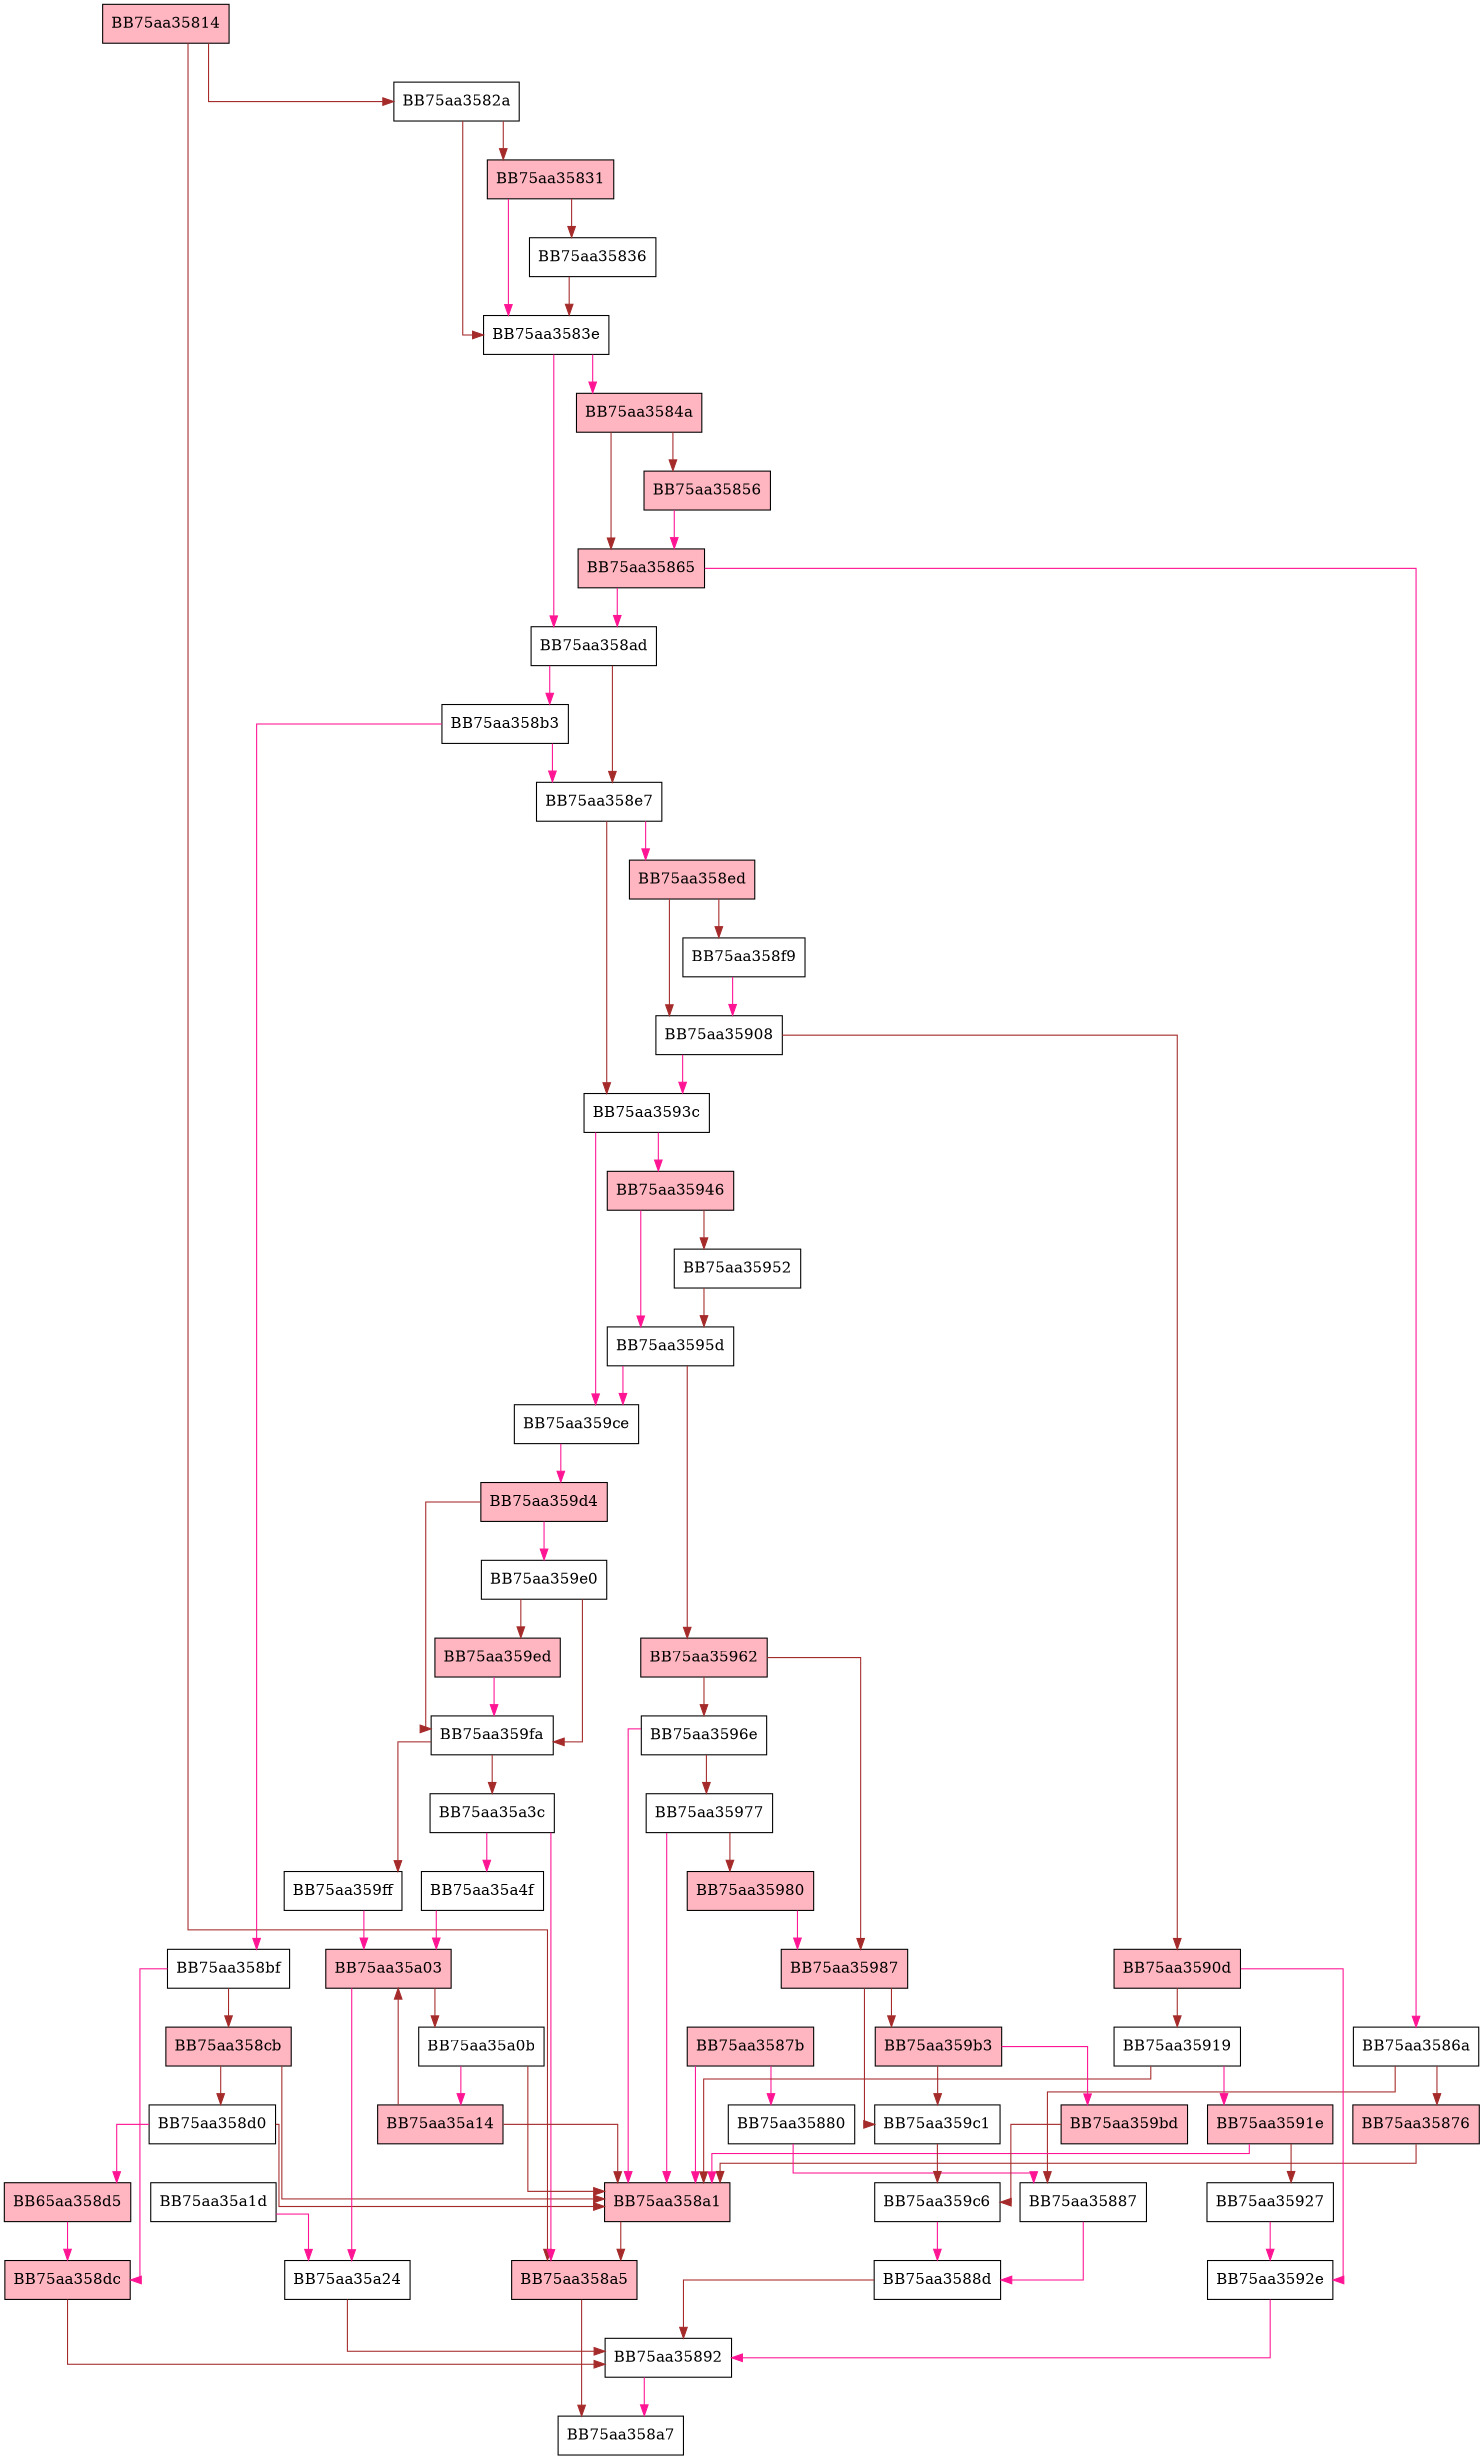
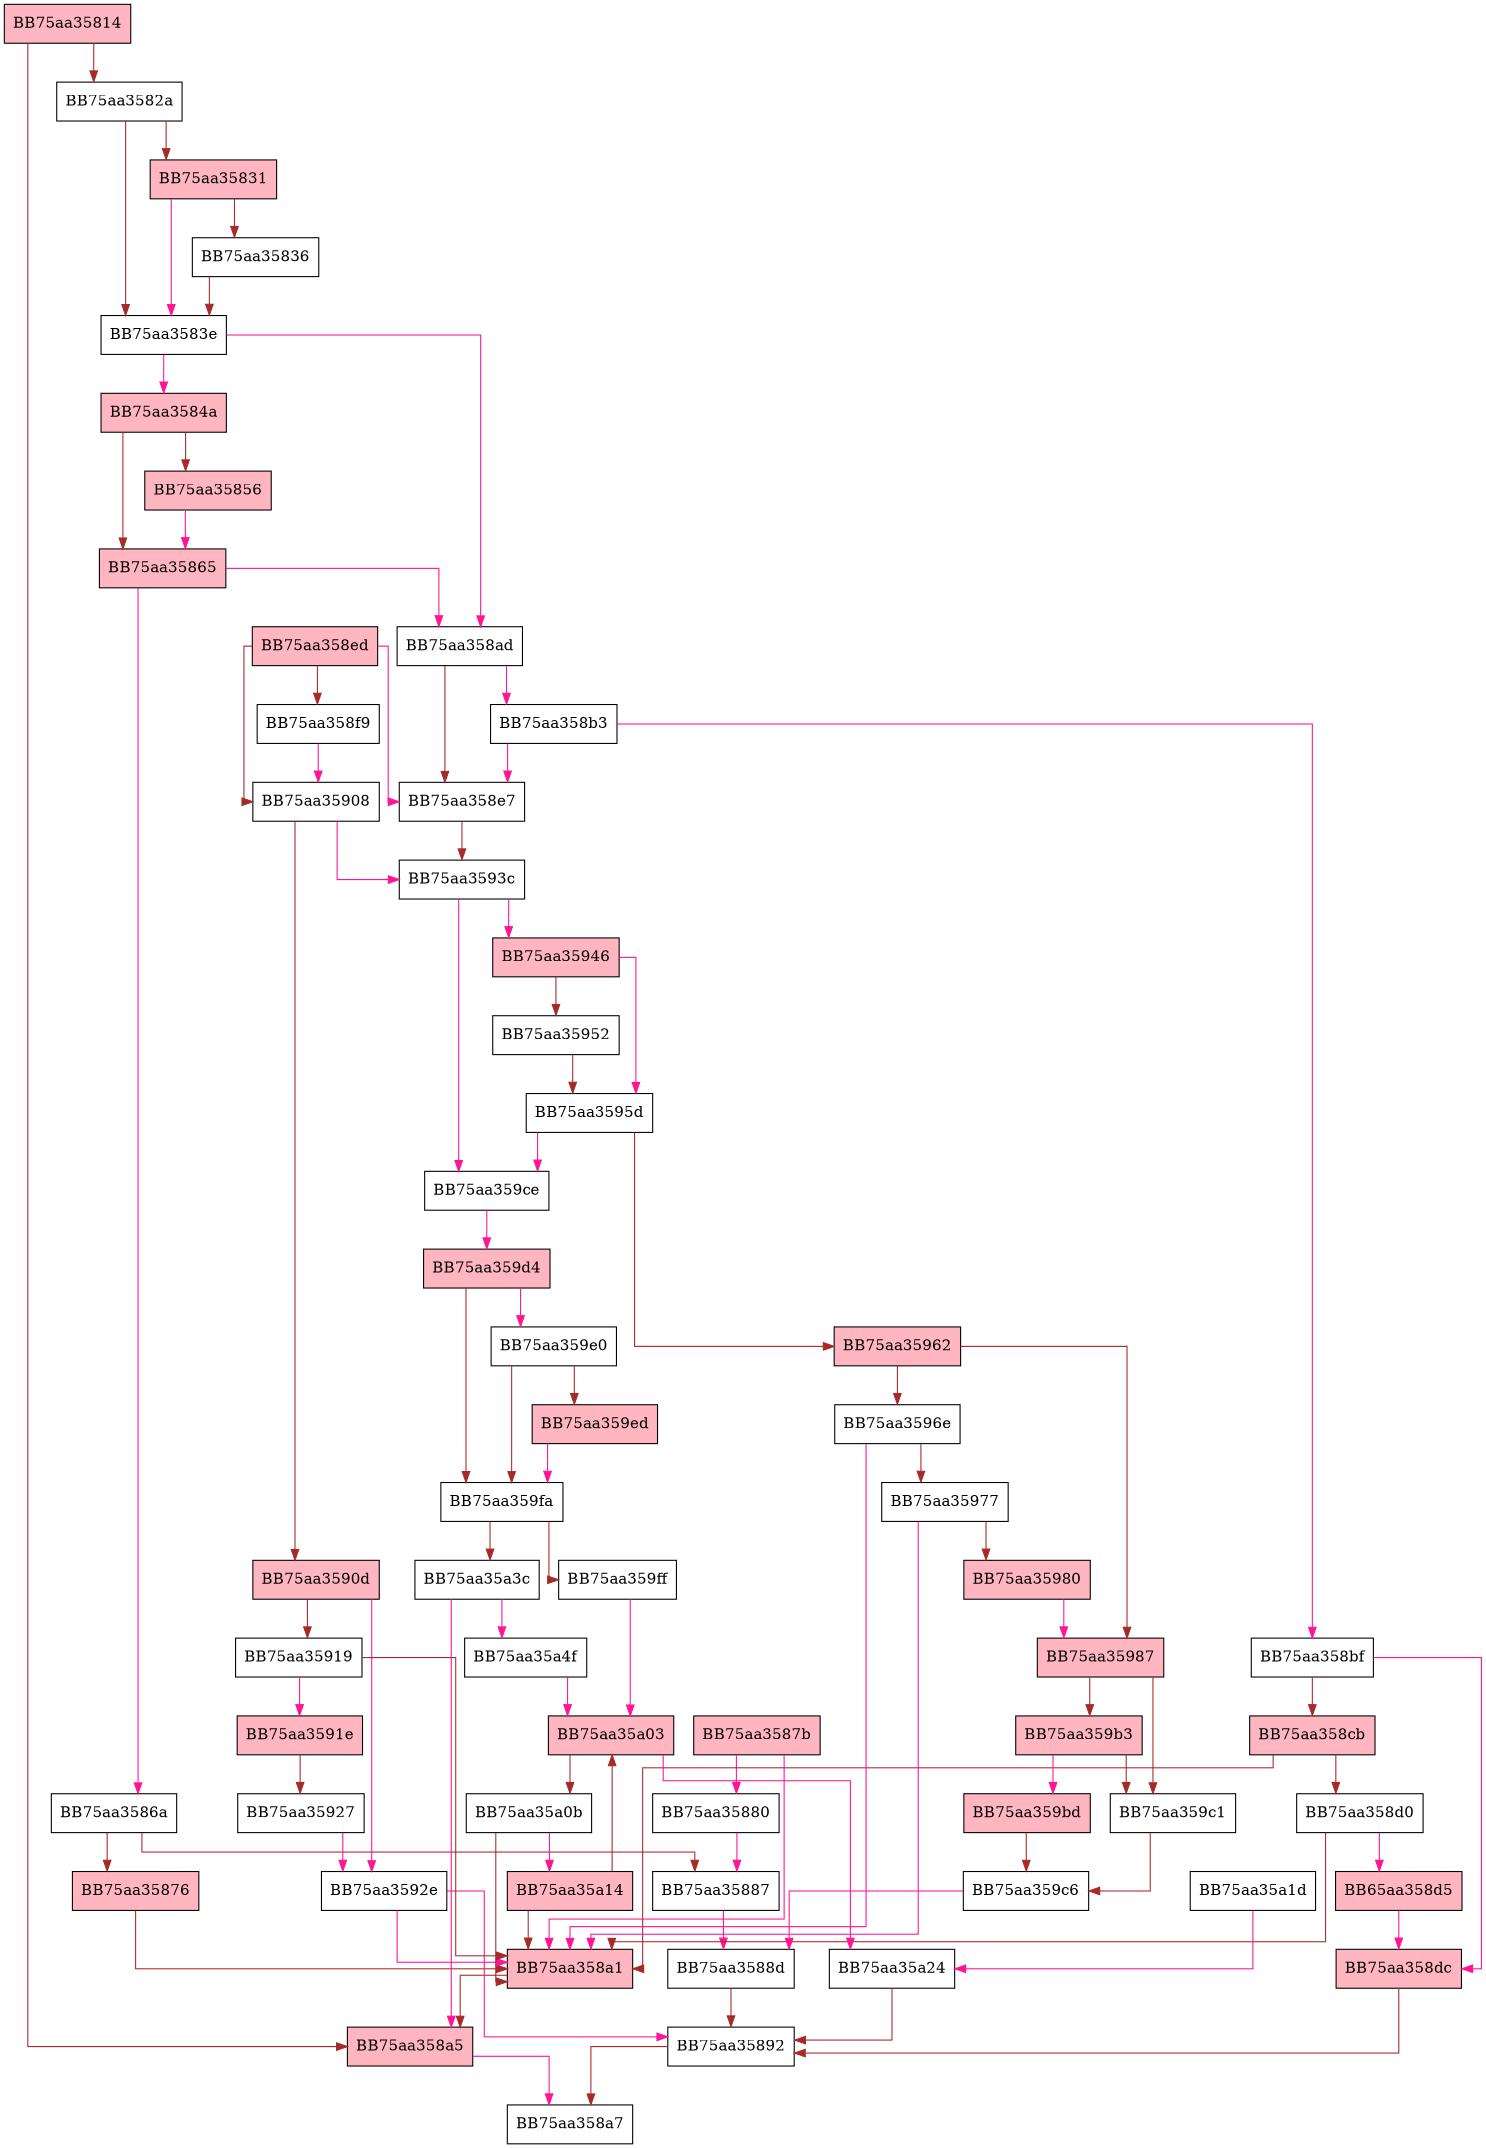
(646, 835) -> (388, 719)
(976, 2154) -> (421, 1962)
(582, 2345) -> (530, 2056)
(644, 2391) -> (606, 2047)
